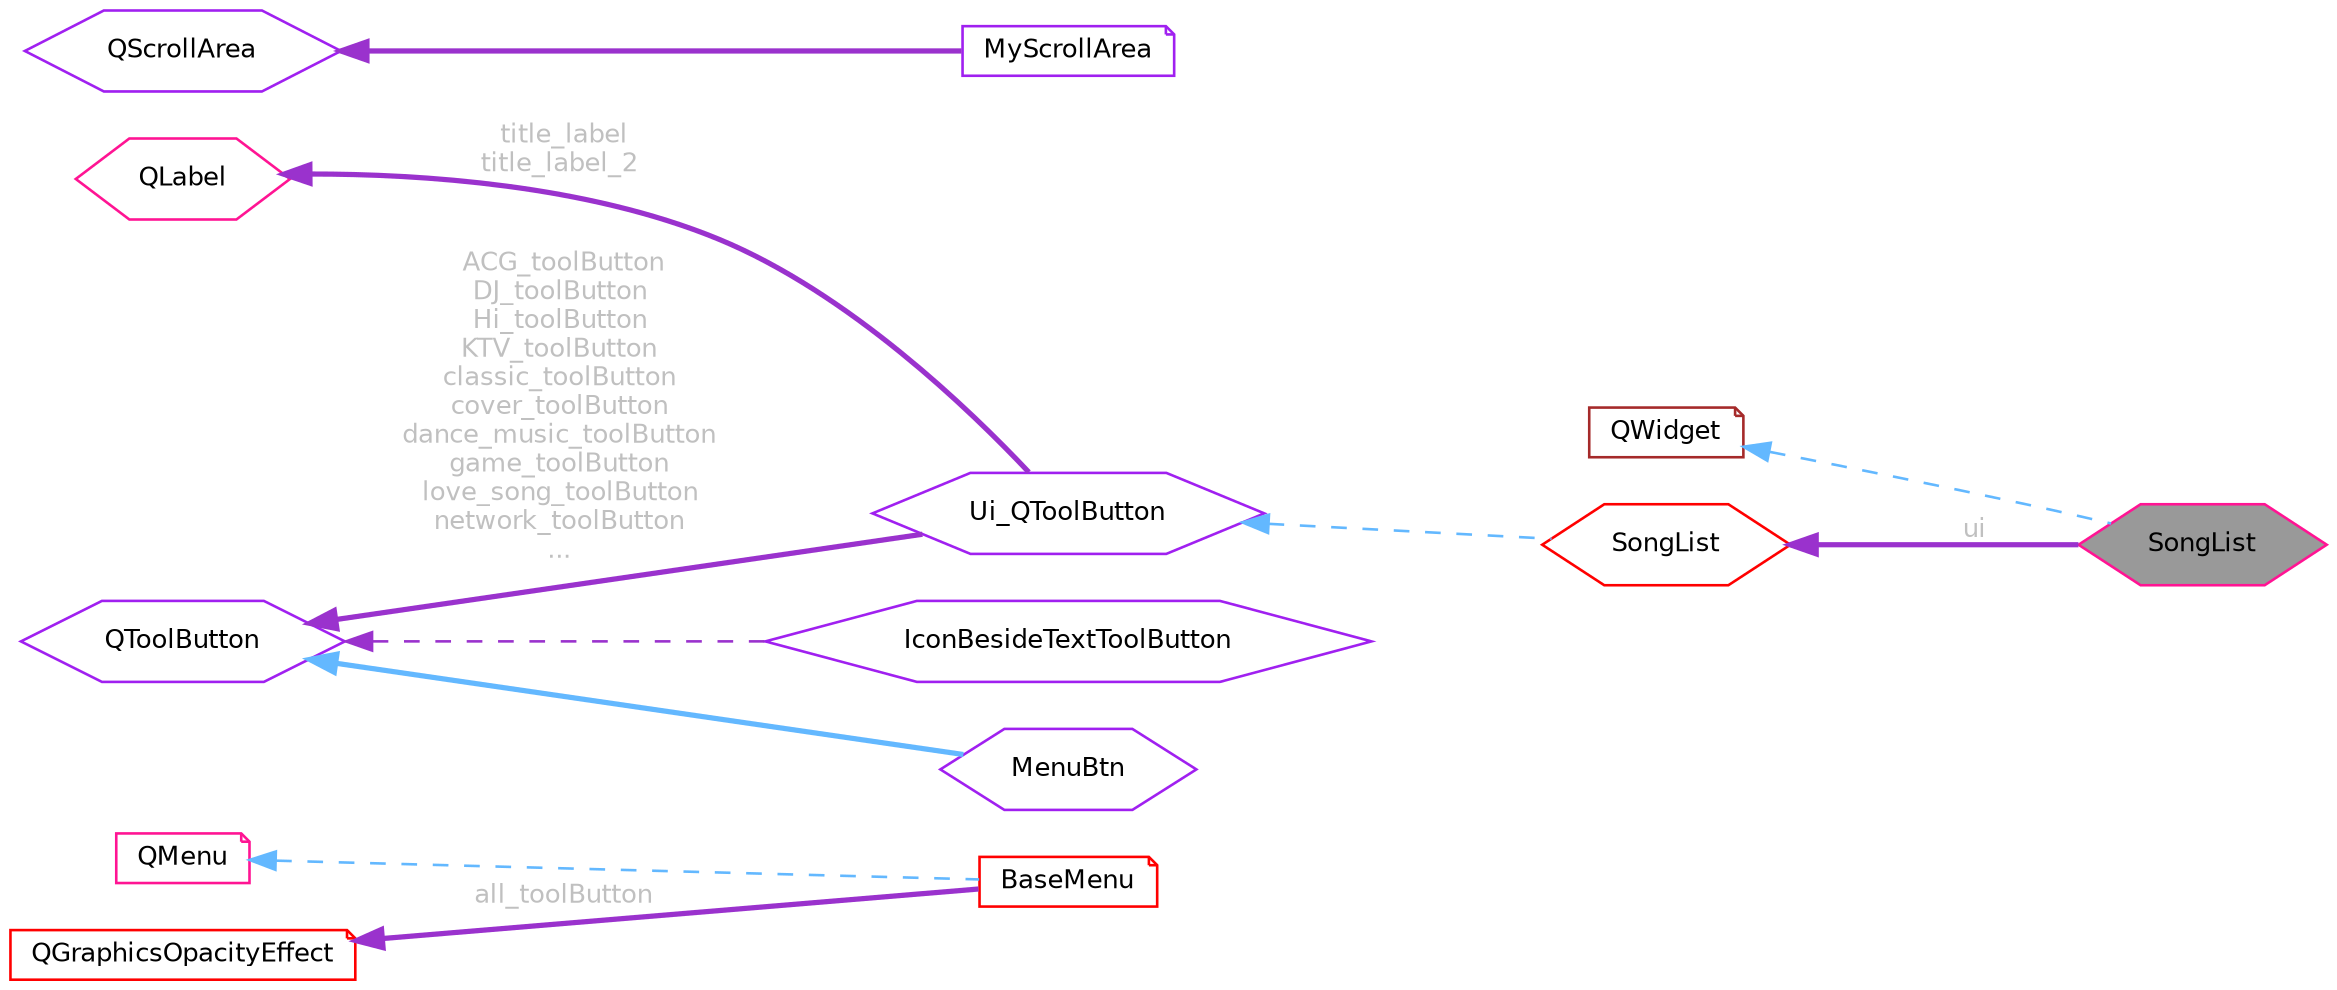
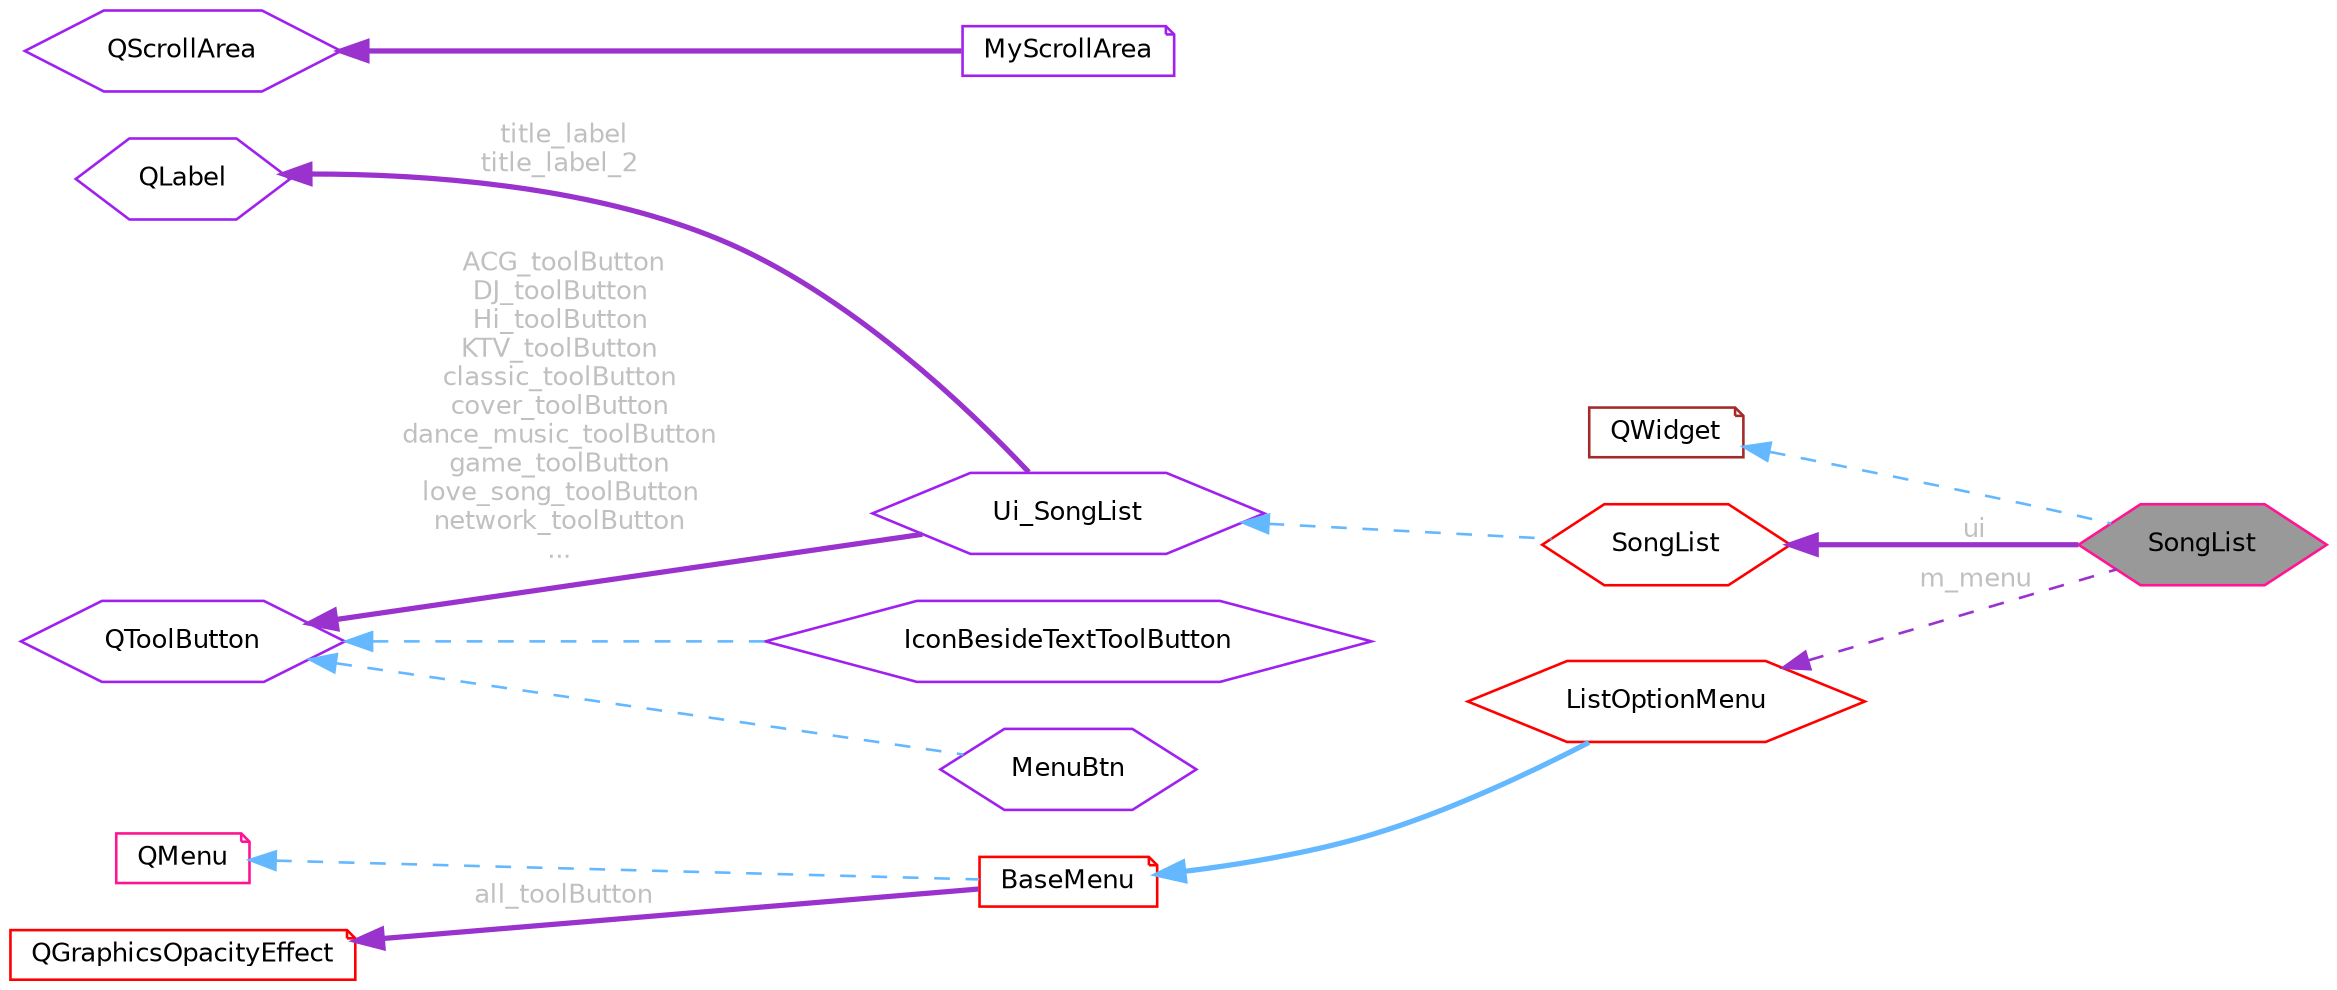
(183, 179) -> (183, 179)
(1068, 513) -> (1068, 513)
(569, 641) -> (569, 641)
none -> (1666, 701)
(650, 709) -> (650, 709)
